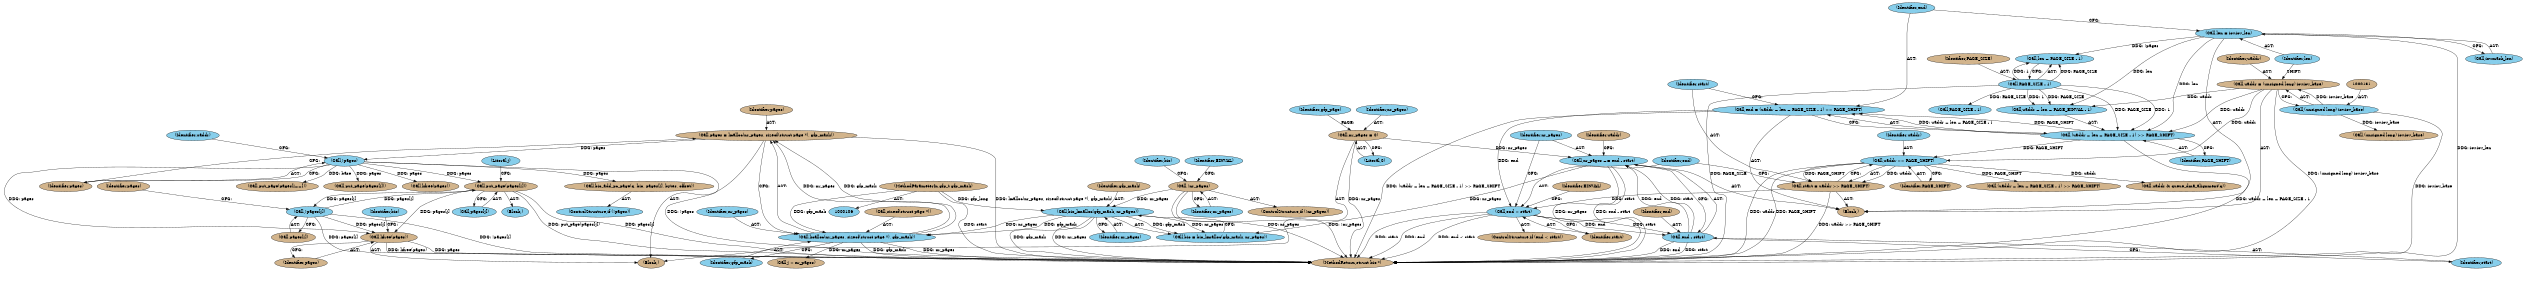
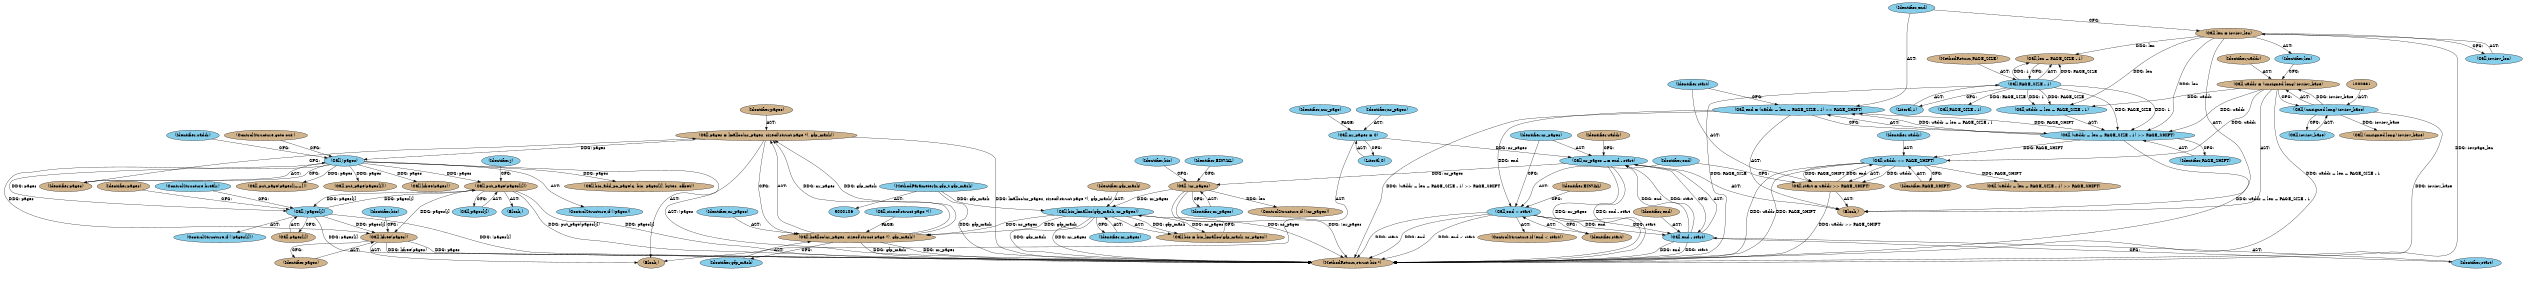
(2229, 33) -> (2229, 33)
(2145, 46) -> (2145, 46)
(2263, 48) -> (2272, 42)
(1969, 59) -> (1969, 59)
(2055, 59) -> (2055, 59)
(2494, 59) -> (2494, 59)
(2295, 72) -> (2295, 72)
(2362, 84) -> (2362, 84)
(1320, 110) -> (1320, 110)
none -> (1907, 110)
(2052, 110) -> (2052, 110)
none -> (266, 135)
(1358, 135) -> (1358, 135)
none -> (2307, 135)
(2474, 148) -> (2474, 148)
(501, 161) -> (501, 161)
(340, 174) -> (340, 174)
(1856, 174) -> (1856, 174)
(2343, 174) -> (2343, 174)
none -> (27, 177)
none -> (193, 186)
(933, 186) -> (933, 186)
(2184, 186) -> none
(1667, 194) -> none
(621, 198) -> (506, 170)
(973, 199) -> (973, 199)
(1256, 199) -> (1256, 199)
(815, 201) -> none
(1350, 203) -> none
(1424, 207) -> (1401, 174)
(681, 212) -> (681, 212)
(844, 212) -> (844, 212)
(904, 212) -> (904, 212)
(889, 225) -> (889, 225)
(975, 225) -> (975, 225)
none -> (220, 237)
(857, 237) -> (857, 237)
(1220, 237) -> (1220, 237)
(796, 263) -> none
